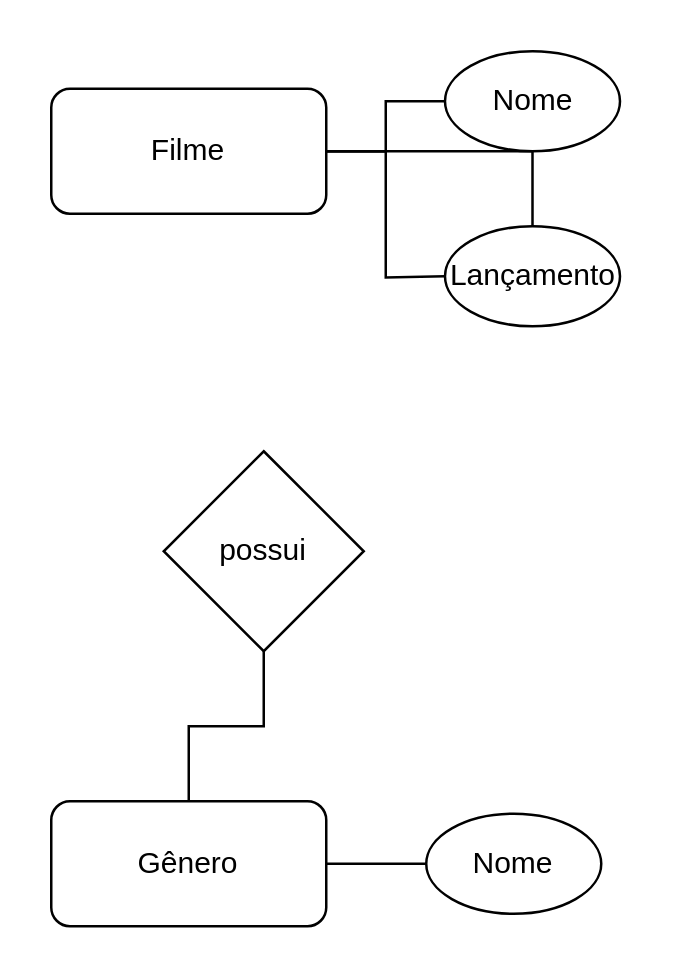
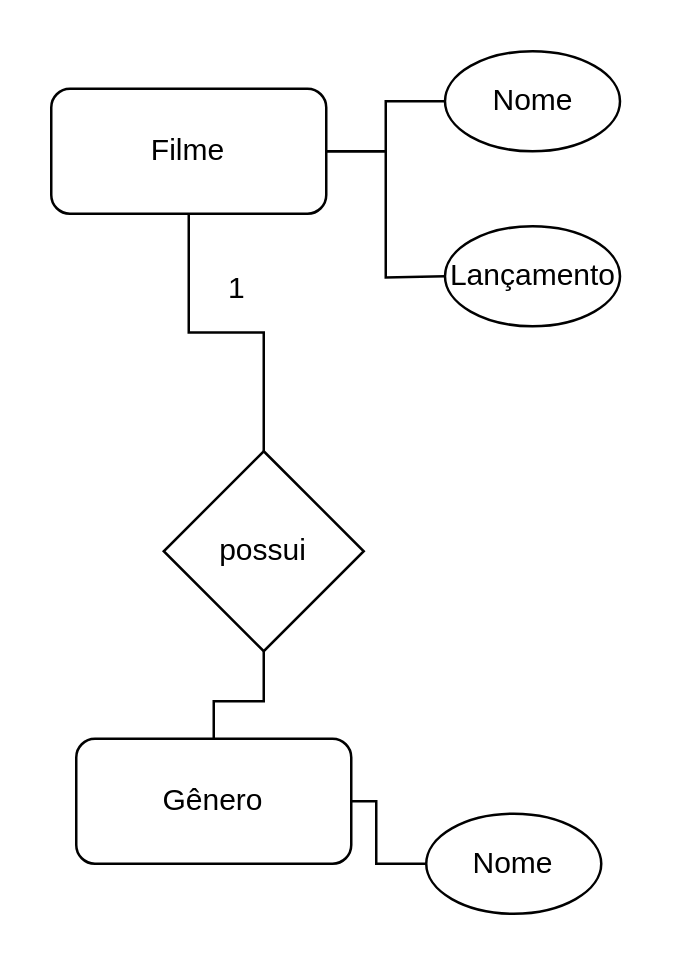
(454, 151) -> (226, 333)
none -> (236, 289)
(189, 864) -> (214, 801)
